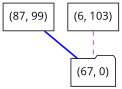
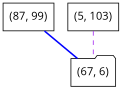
(93, 17) -> (93, 17)
(93, 72) -> (93, 72)
